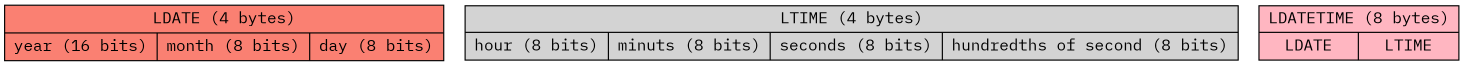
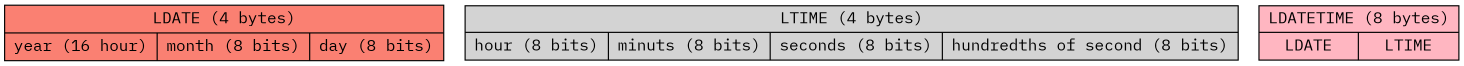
(81, 46) -> (81, 46)
